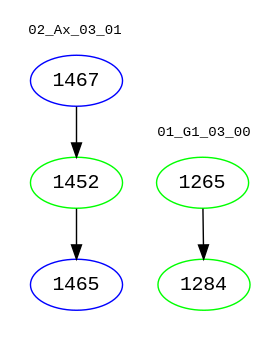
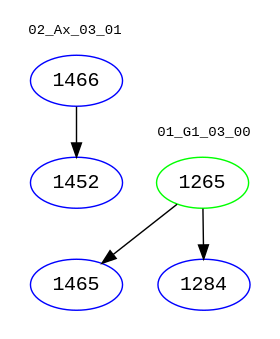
(76, 81) -> (76, 81)
(76, 183) -> (76, 183)
(76, 227) -> (155, 222)
(204, 285) -> (204, 285)
